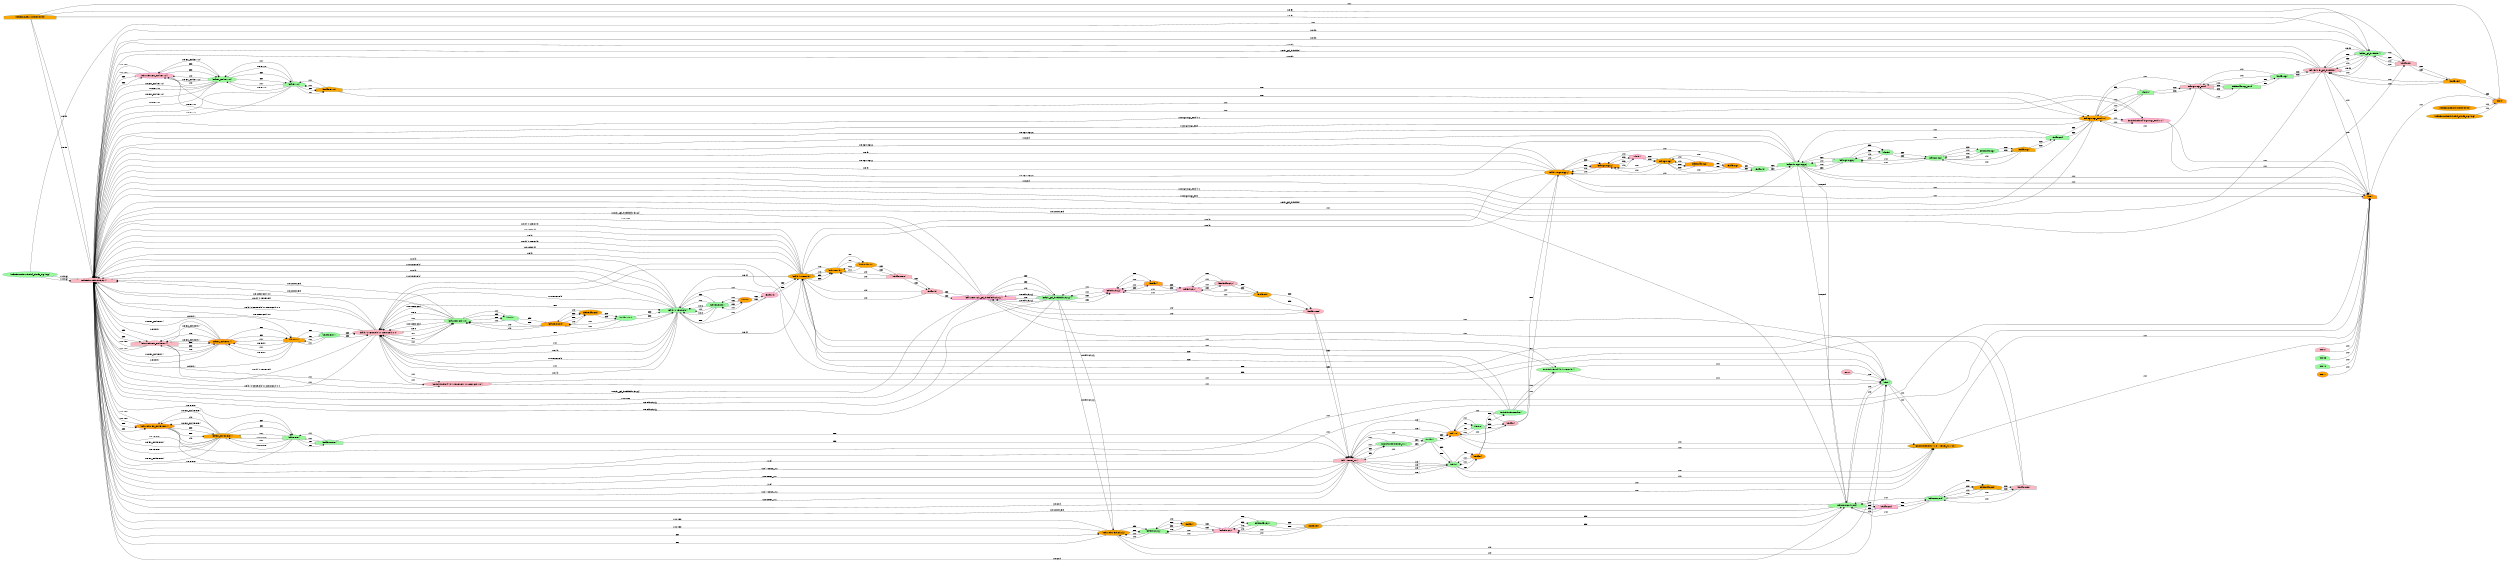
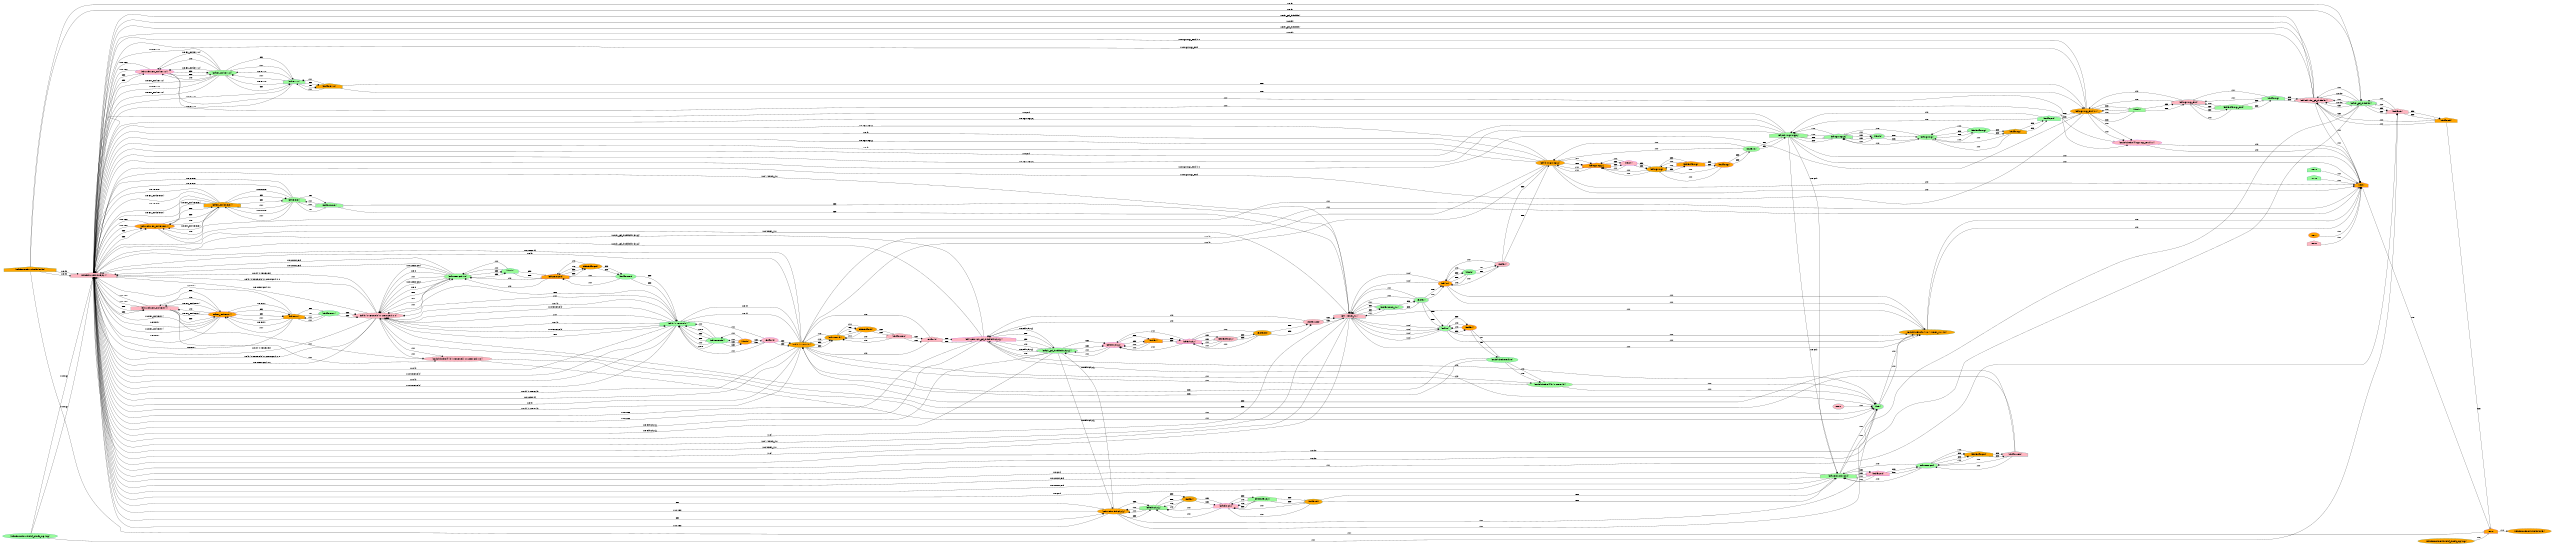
(2486, 106) -> (2502, 531)
(1394, 444) -> (1390, 307)
